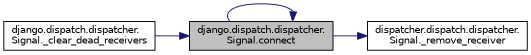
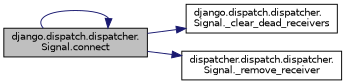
(167, 36) -> (162, 31)
